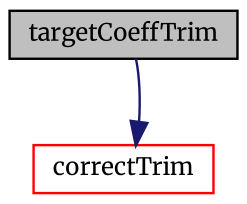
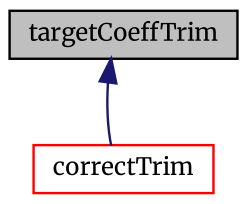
(139, 90) -> (108, 114)
